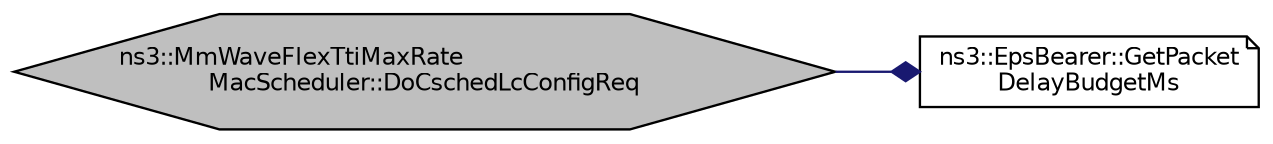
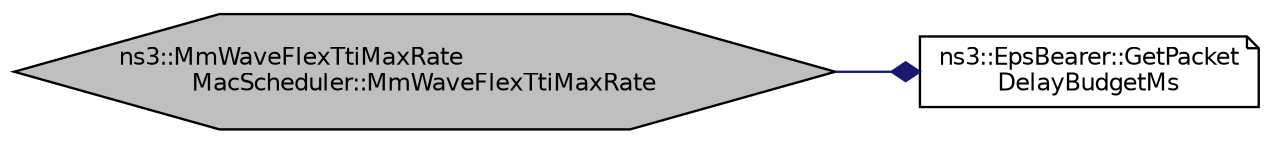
(425, 72) -> (425, 72)
